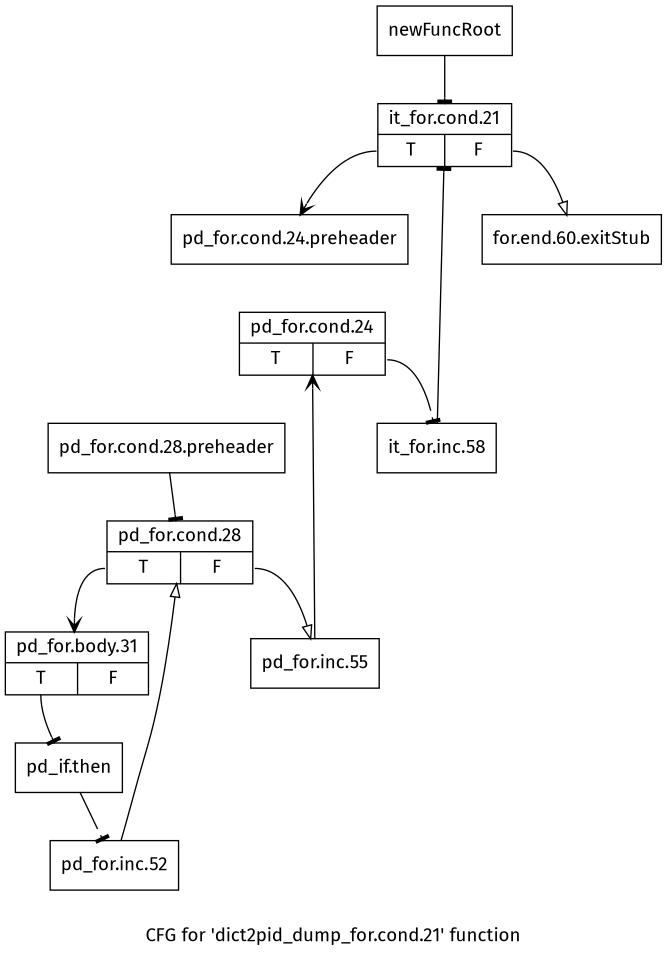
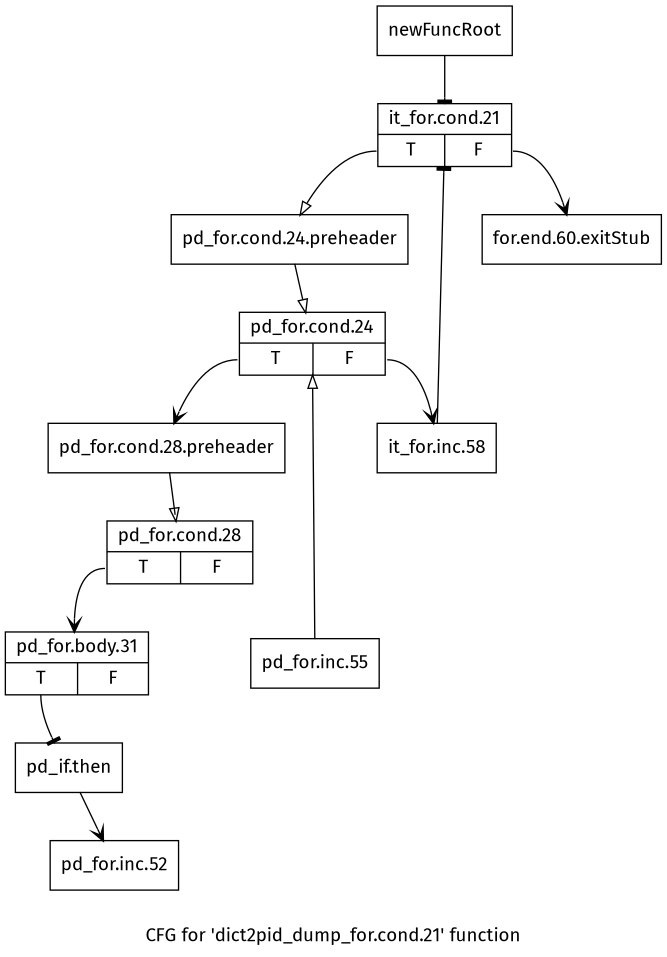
(336, 168) -> (336, 168)
(545, 169) -> (545, 169)
none -> (299, 282)
none -> (202, 377)
(417, 378) -> (417, 378)
(172, 494) -> (172, 494)
(314, 514) -> (314, 514)
(289, 588) -> none
(154, 720) -> none
(89, 811) -> (89, 811)
